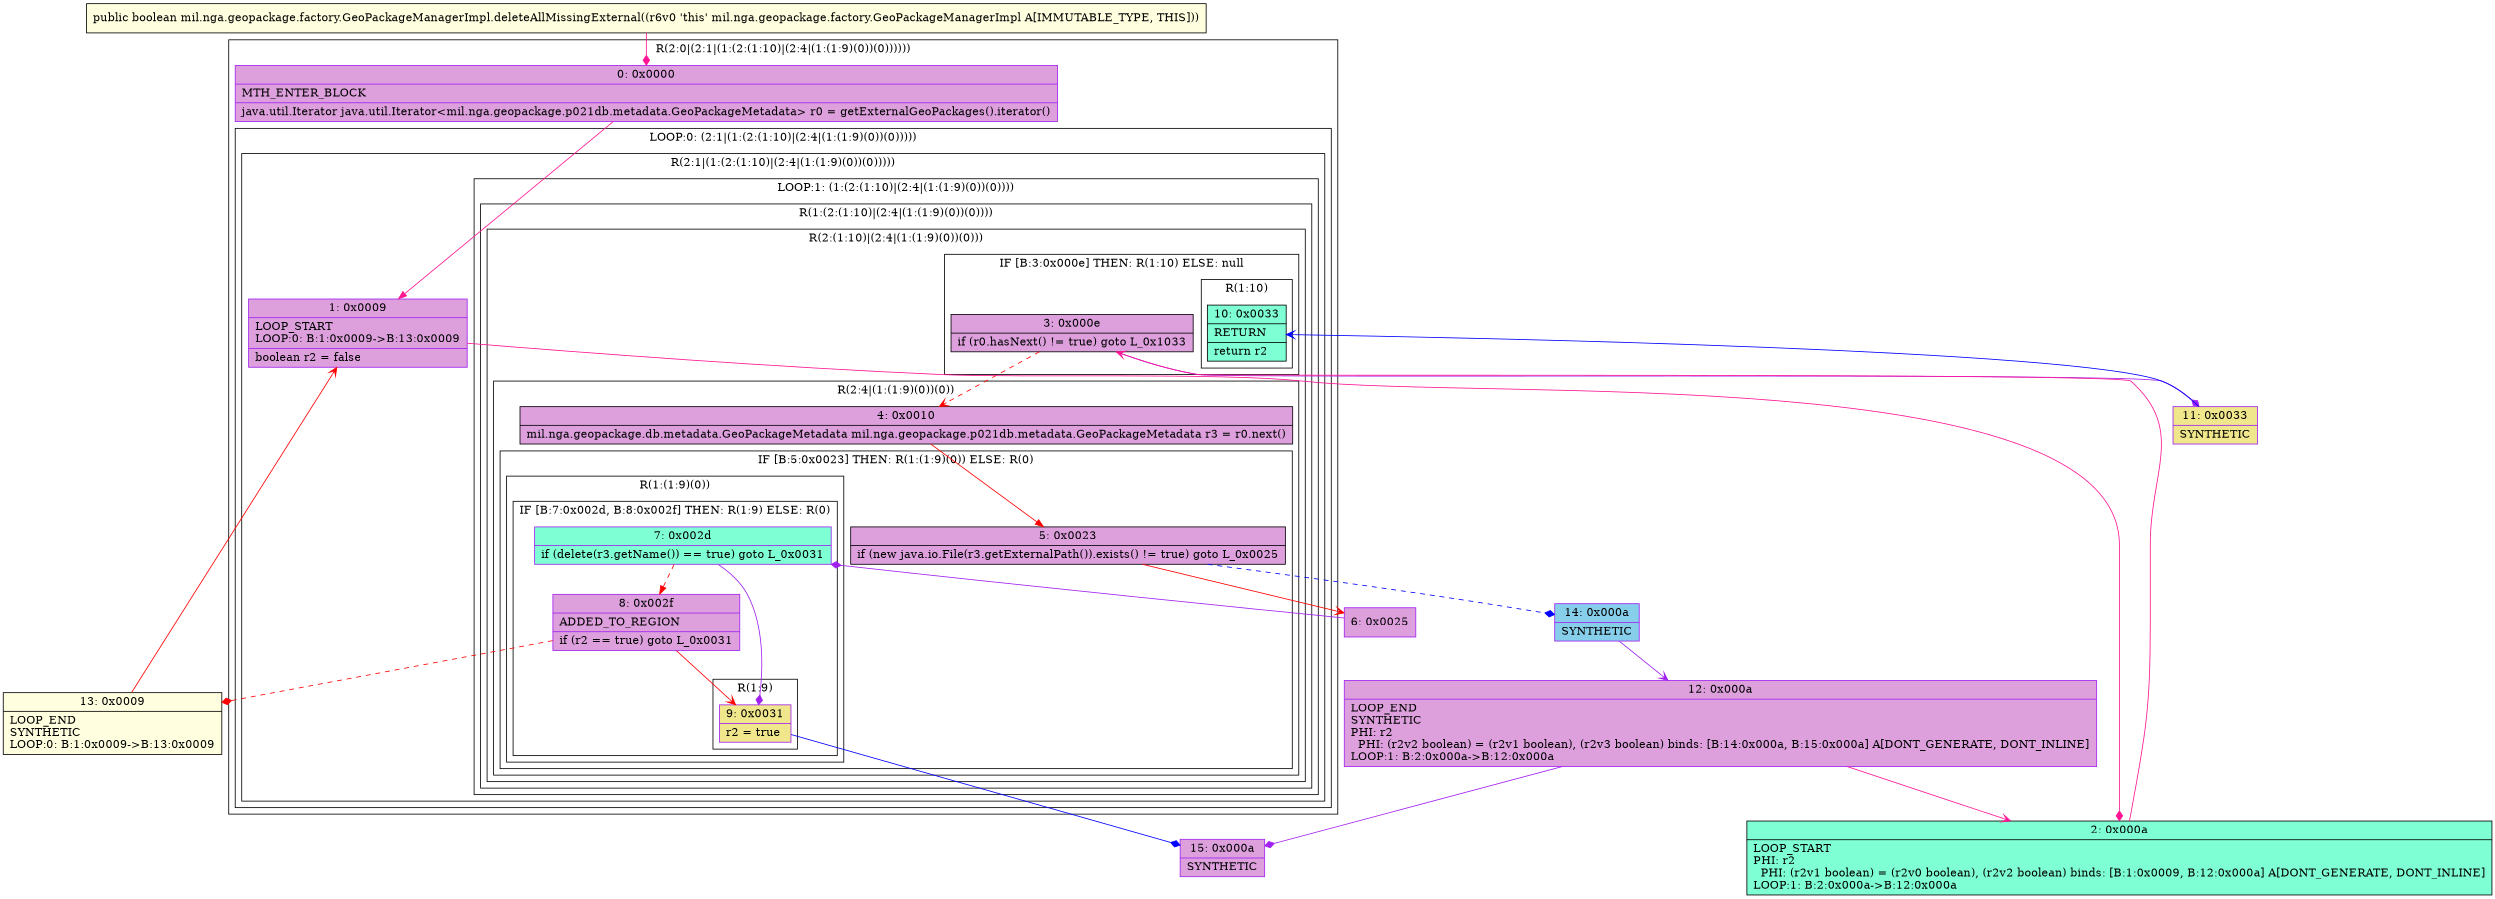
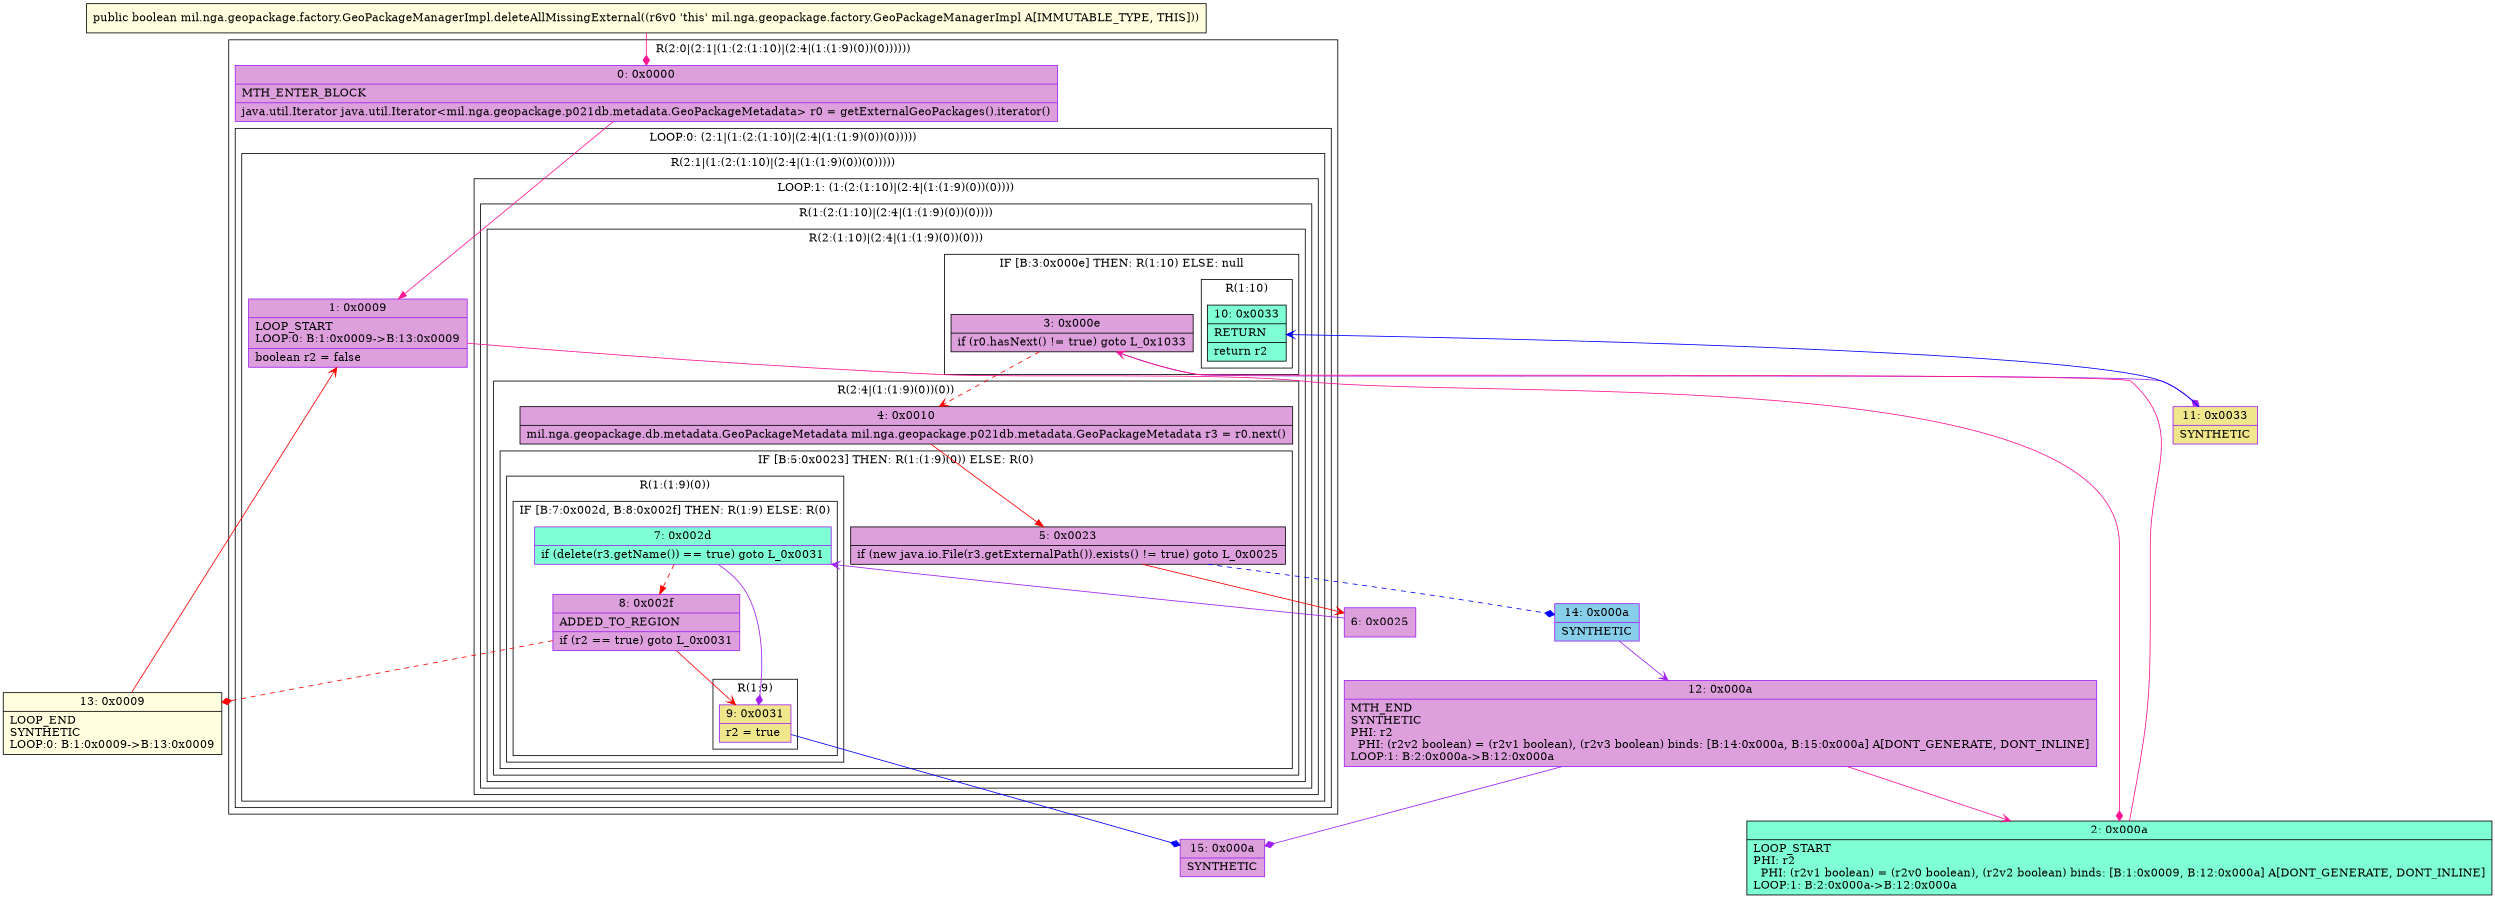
(1092, 592) -> (1092, 592)
(1384, 708) -> (1382, 708)
